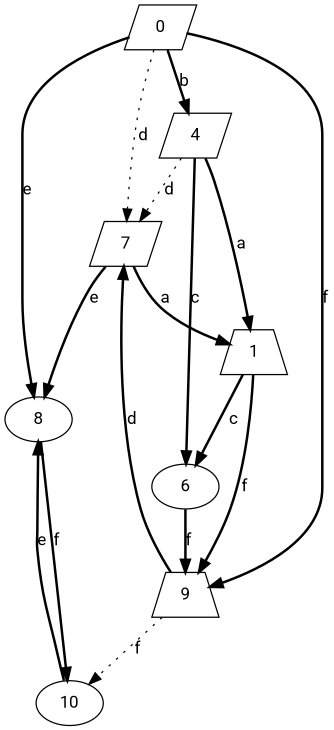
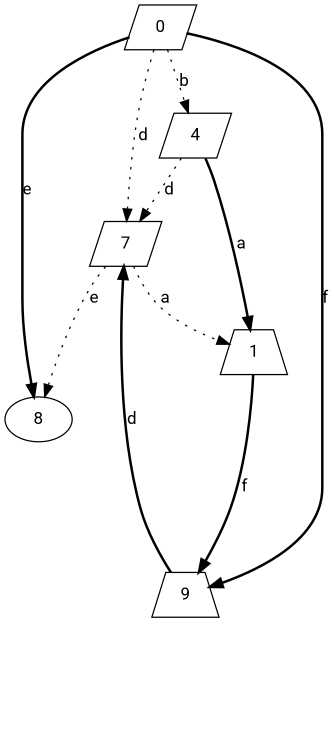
(176, 76) -> (176, 76)
(167, 313) -> (167, 313)
(72, 323) -> (72, 323)
(185, 487) -> none
(70, 703) -> none
